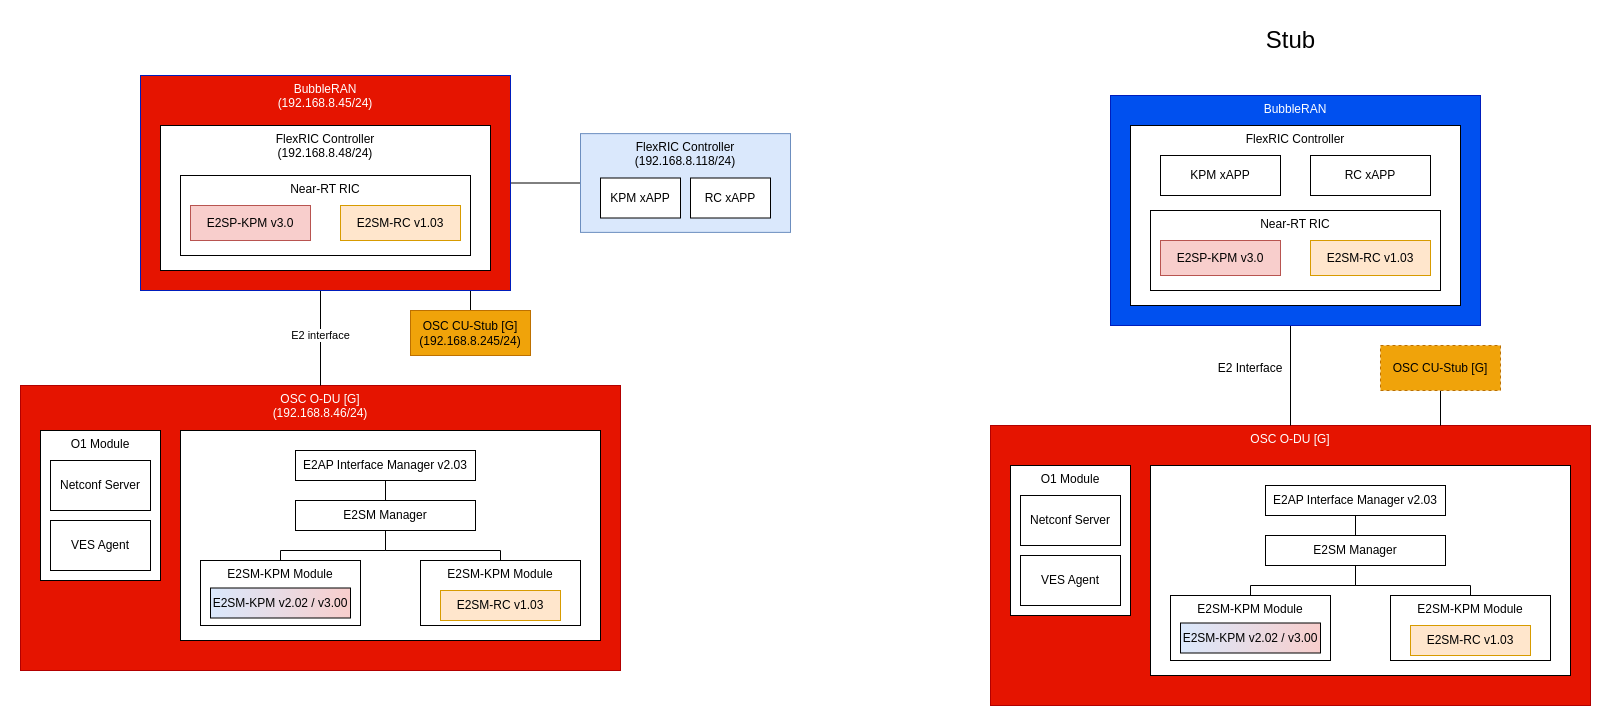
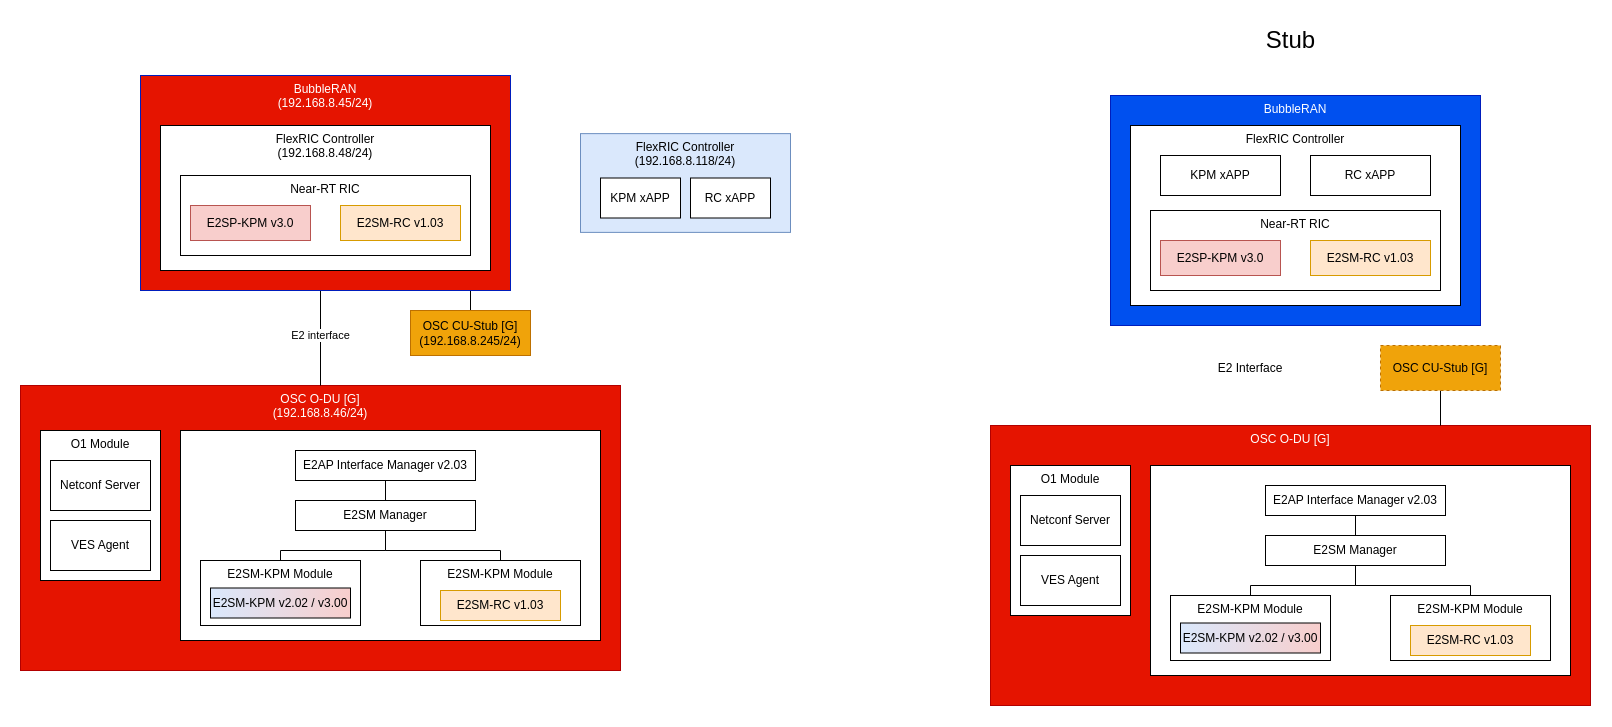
(546, 183) -> none
(1291, 375) -> none
